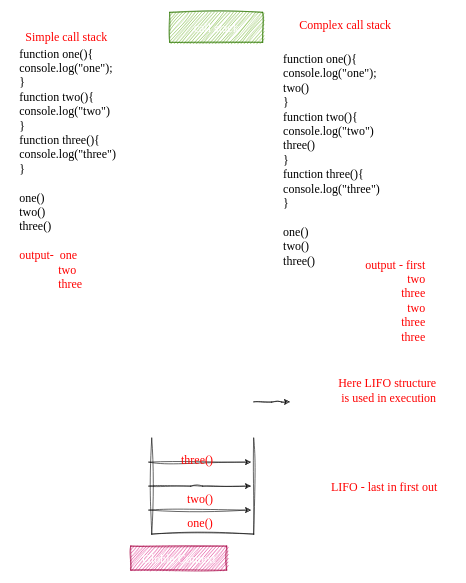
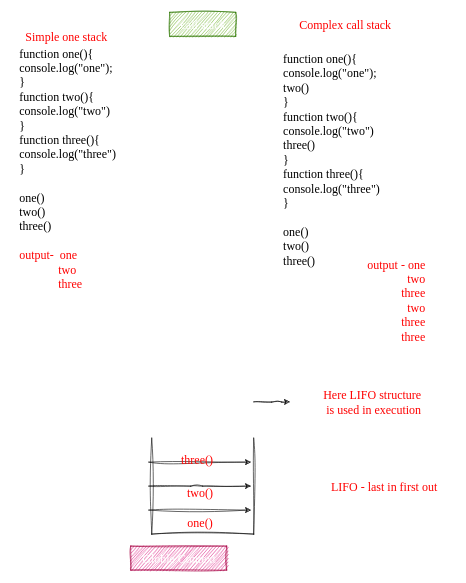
(216, 27) -> (203, 24)
(67, 36) -> (67, 36)
(382, 300) -> (387, 300)
(387, 390) -> (372, 402)
(200, 498) -> (200, 492)
